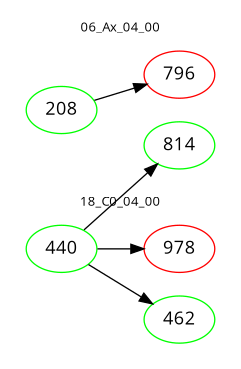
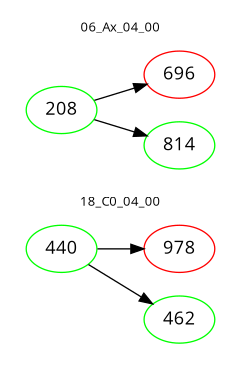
(179, 75) -> (179, 75)
(116, 201) -> (114, 126)
